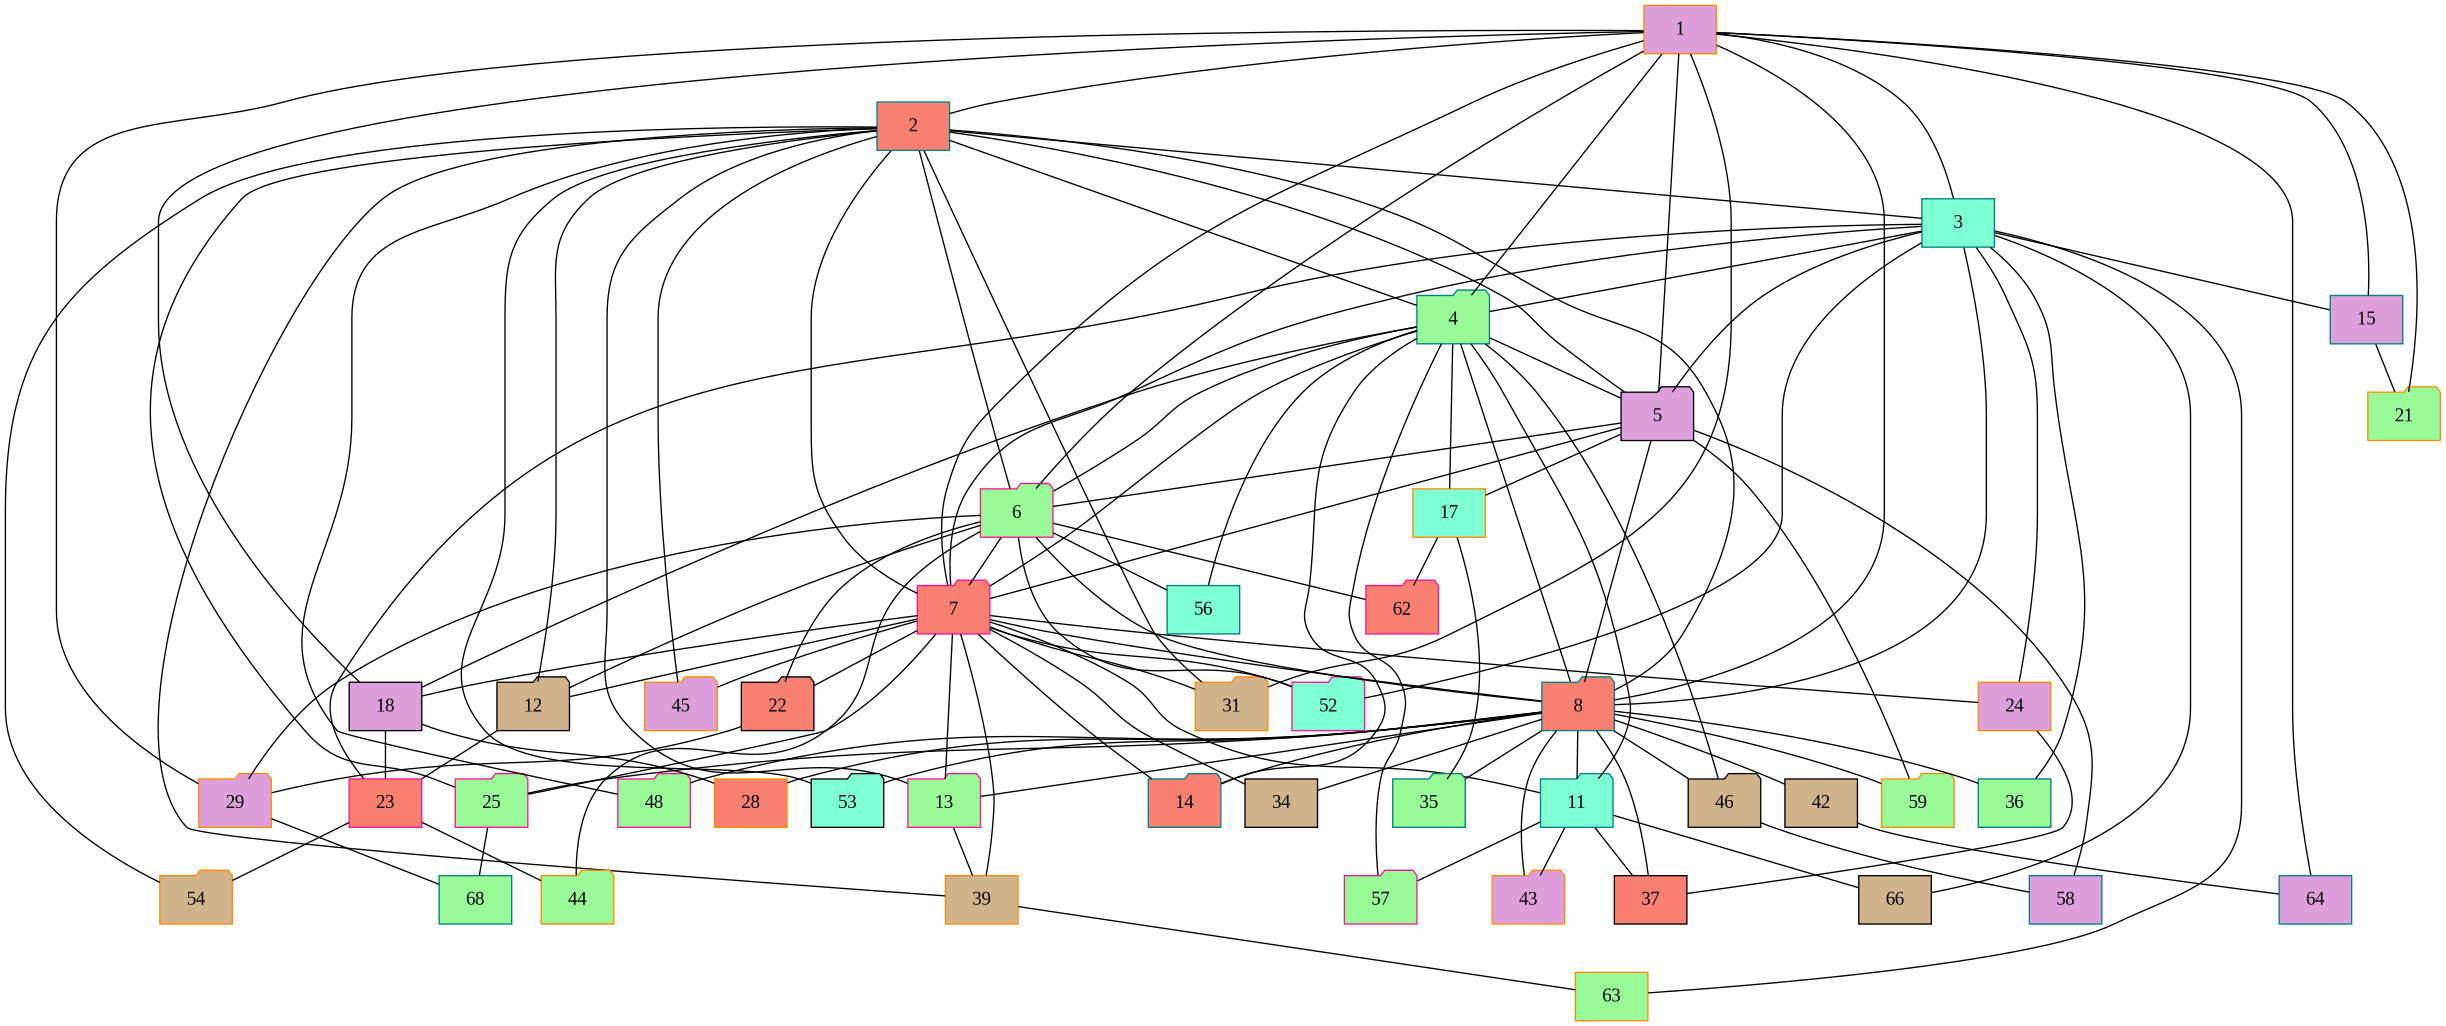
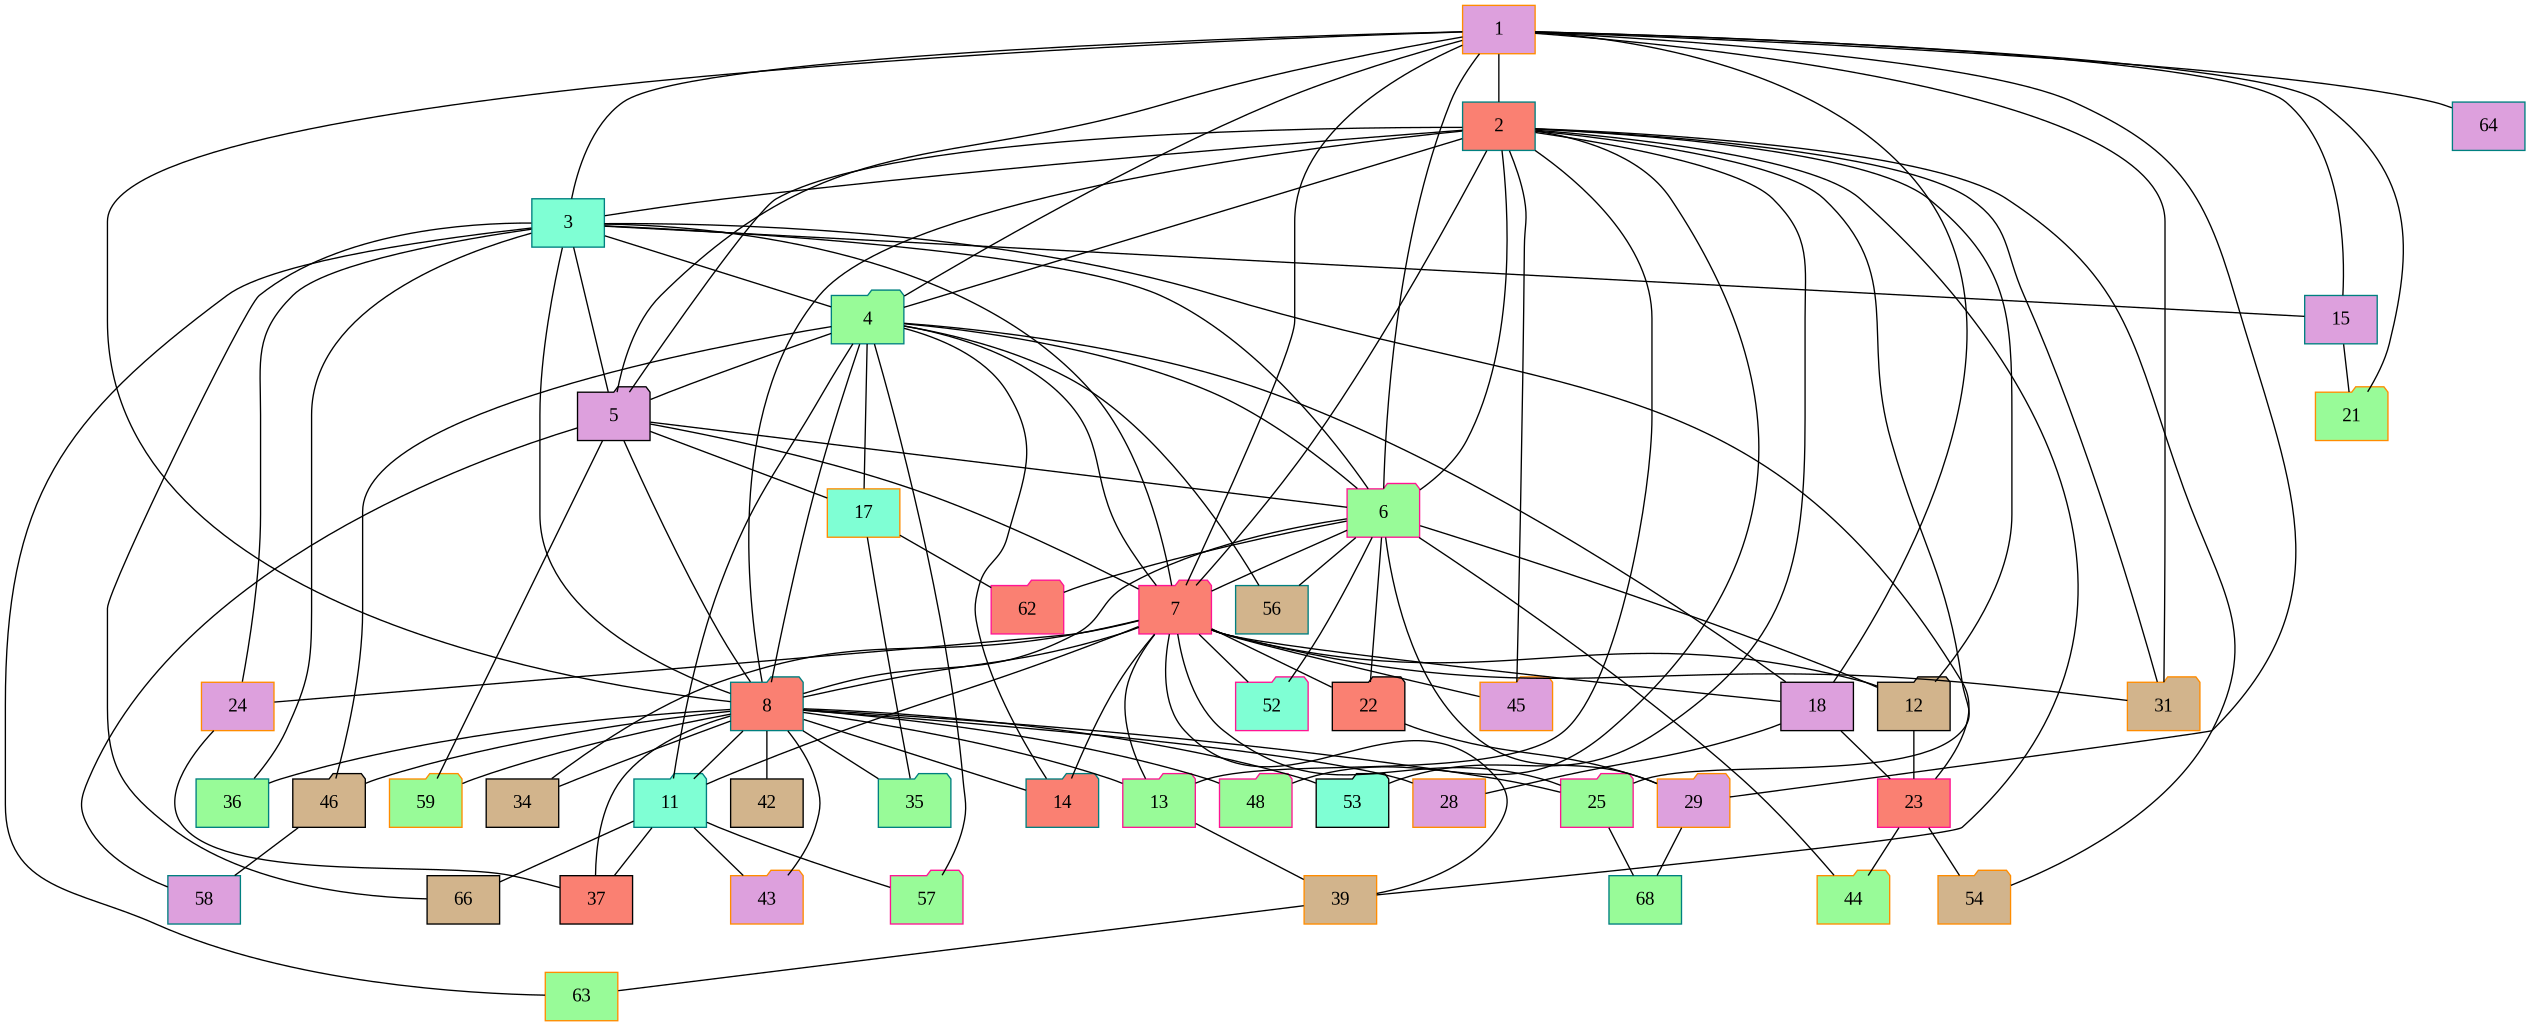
(1742, 570) -> (1006, 260)
(1203, 610) -> (1272, 610)
(751, 803) -> (1449, 803)
(2067, 865) -> none
